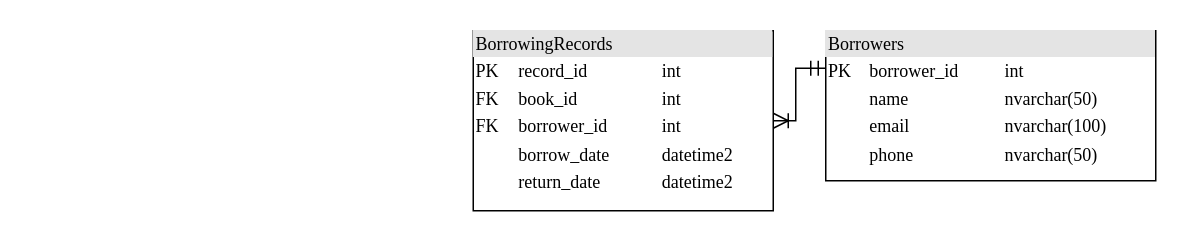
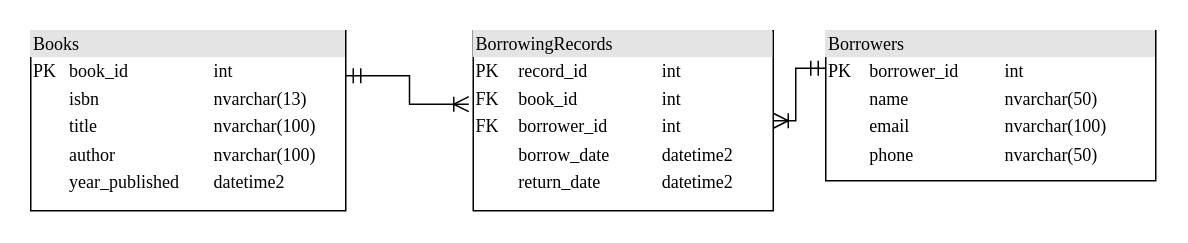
none -> (410, 88)
none -> (188, 121)
